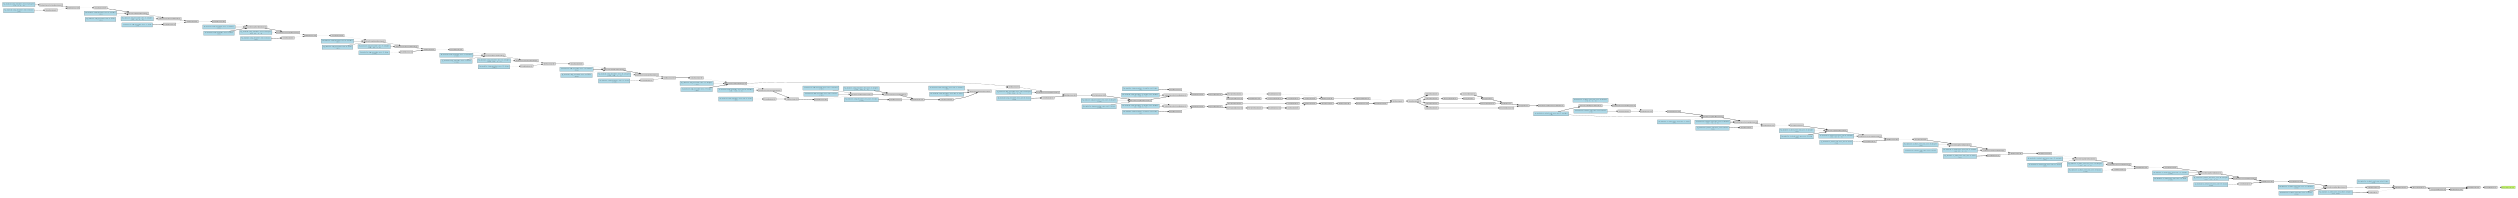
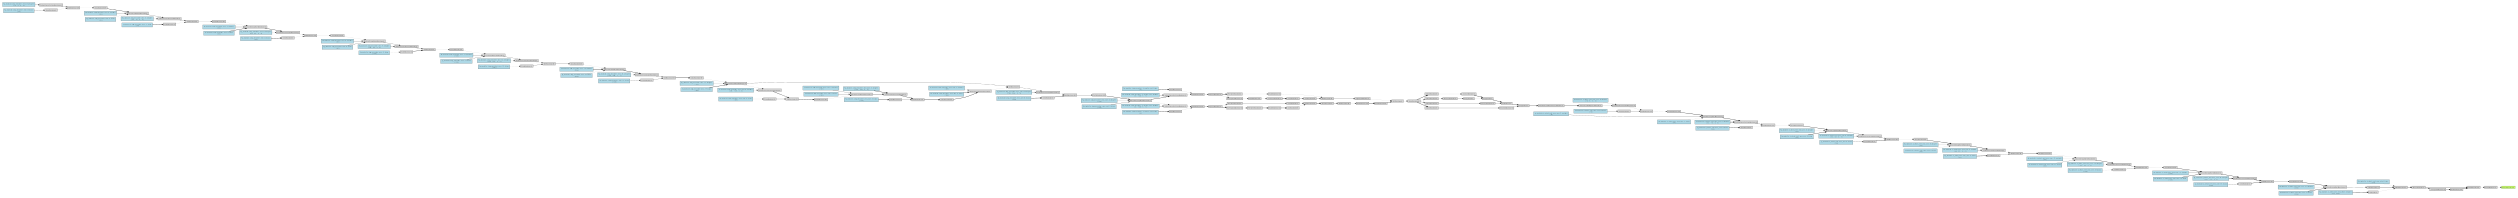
(1568, 109) -> (1571, 106)
